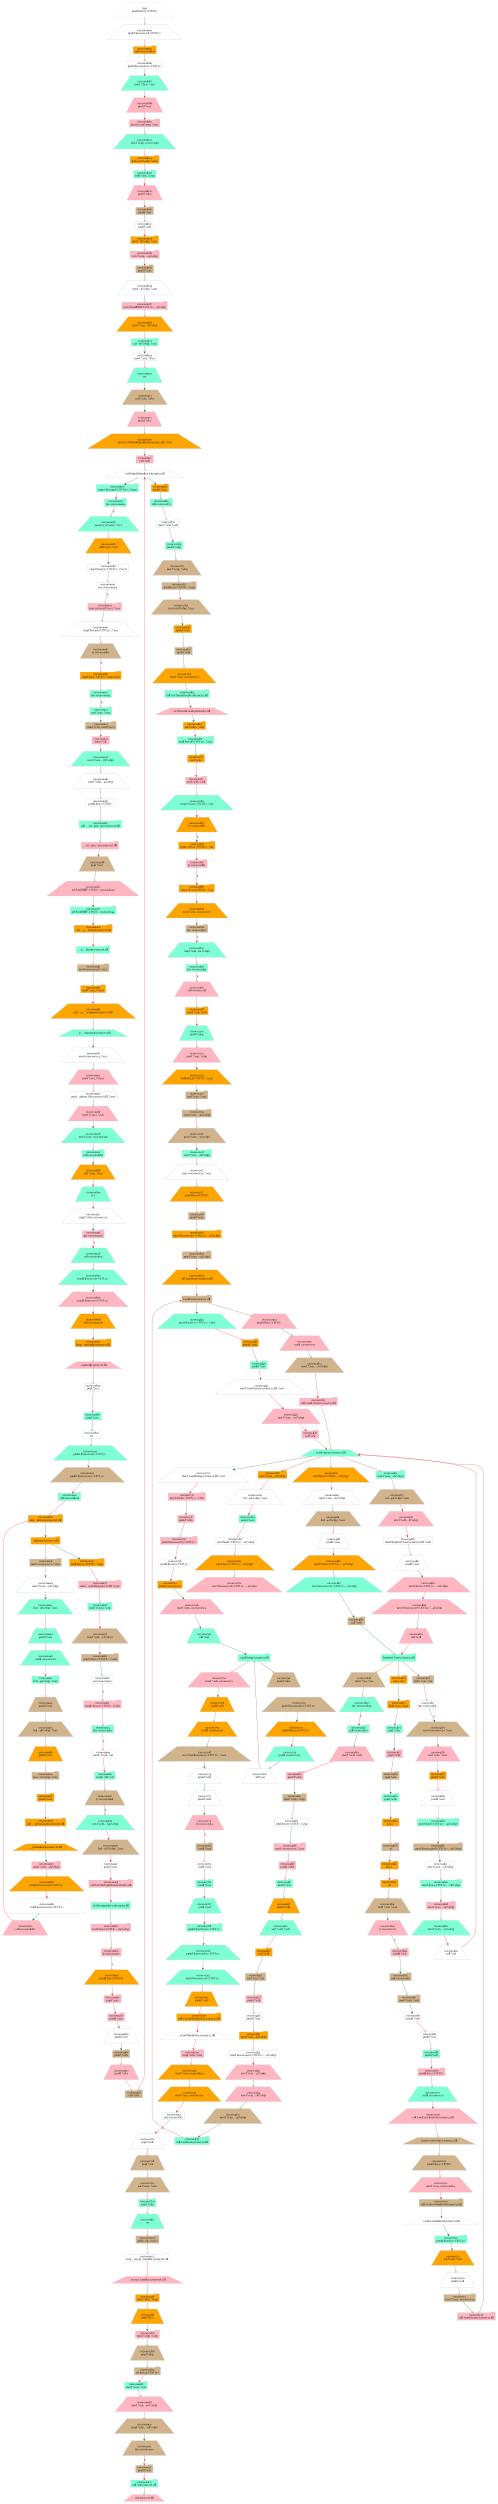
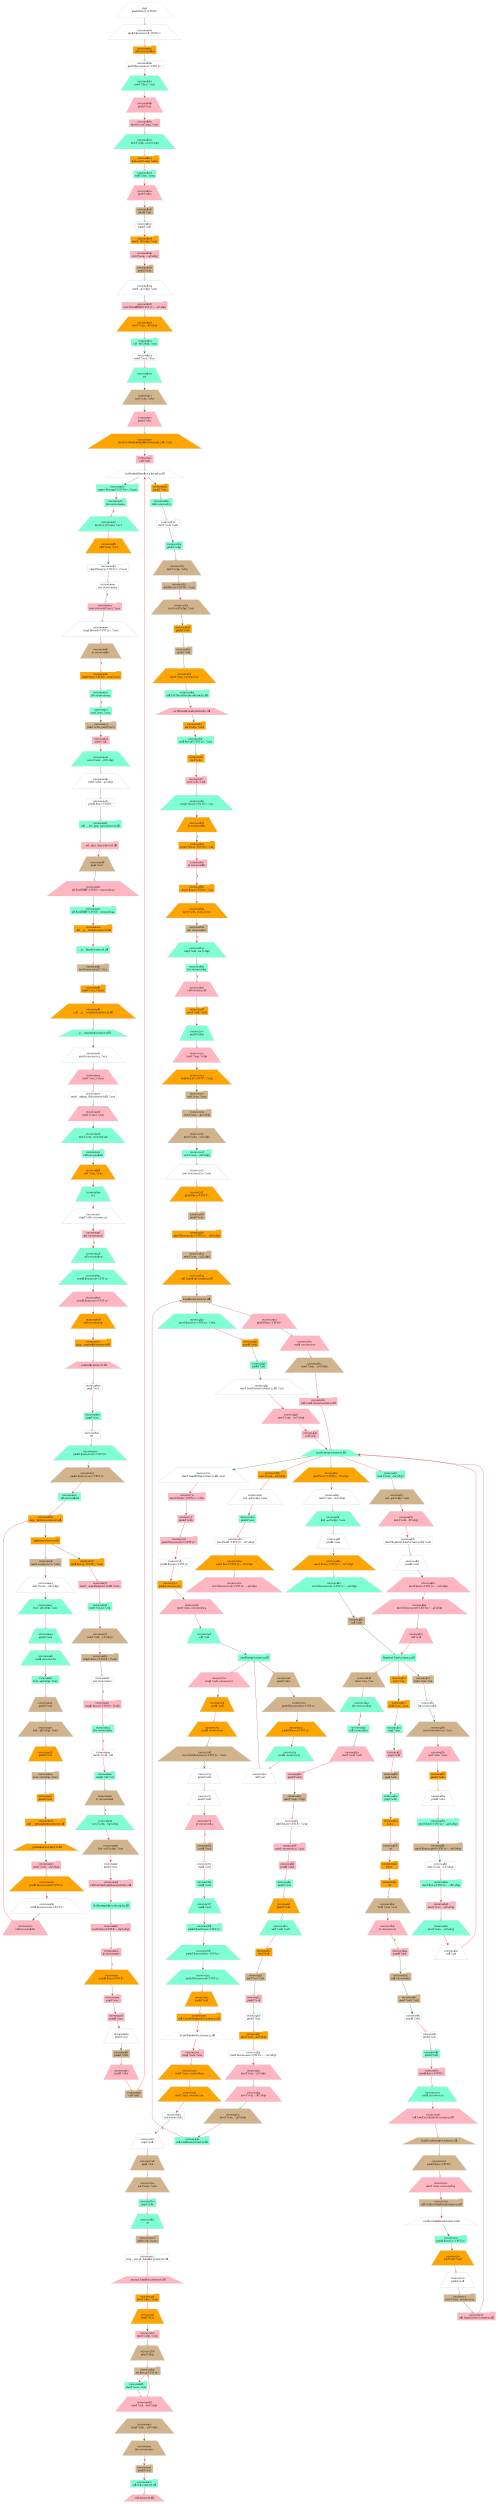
(309, 1353) -> (309, 1353)
(333, 1519) -> (333, 1519)
none -> (291, 1691)
(144, 2414) -> (149, 2387)
